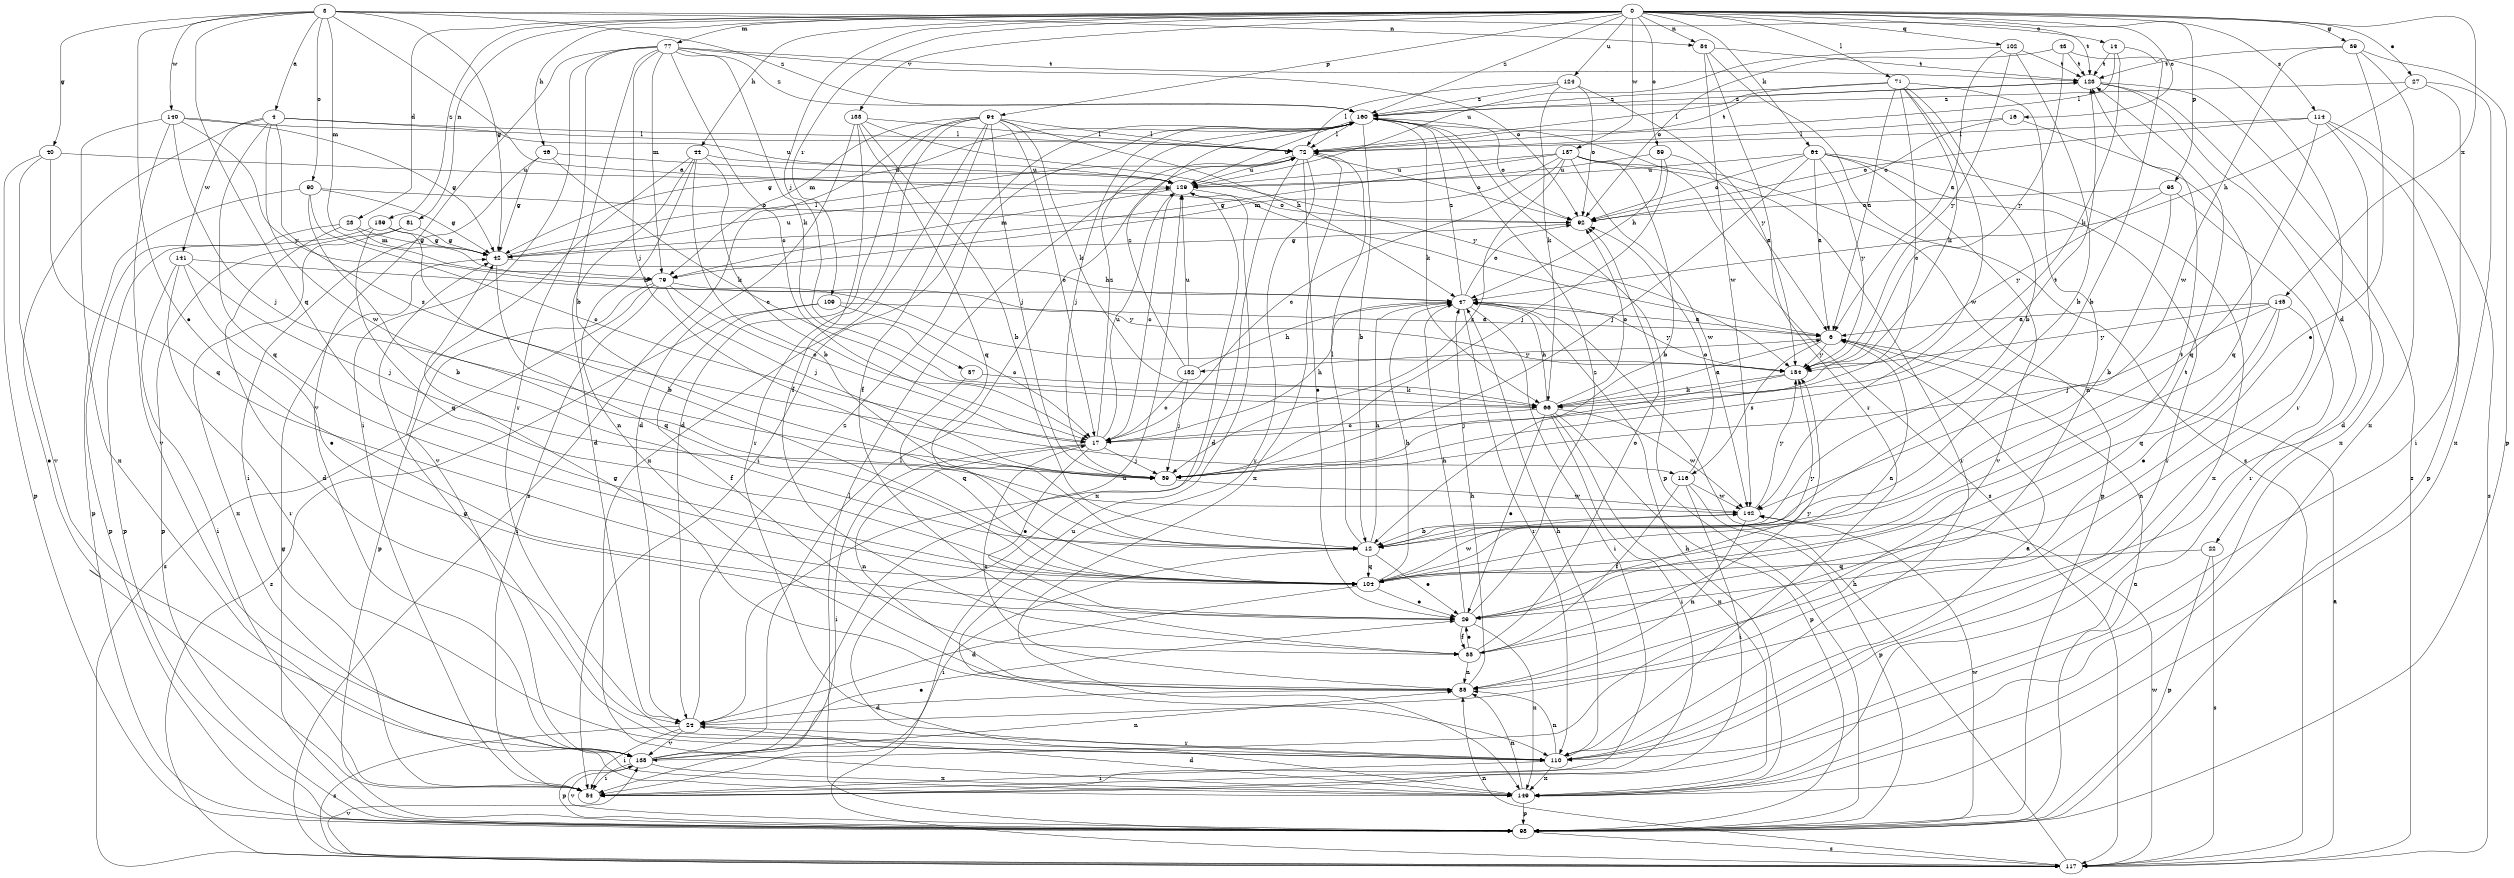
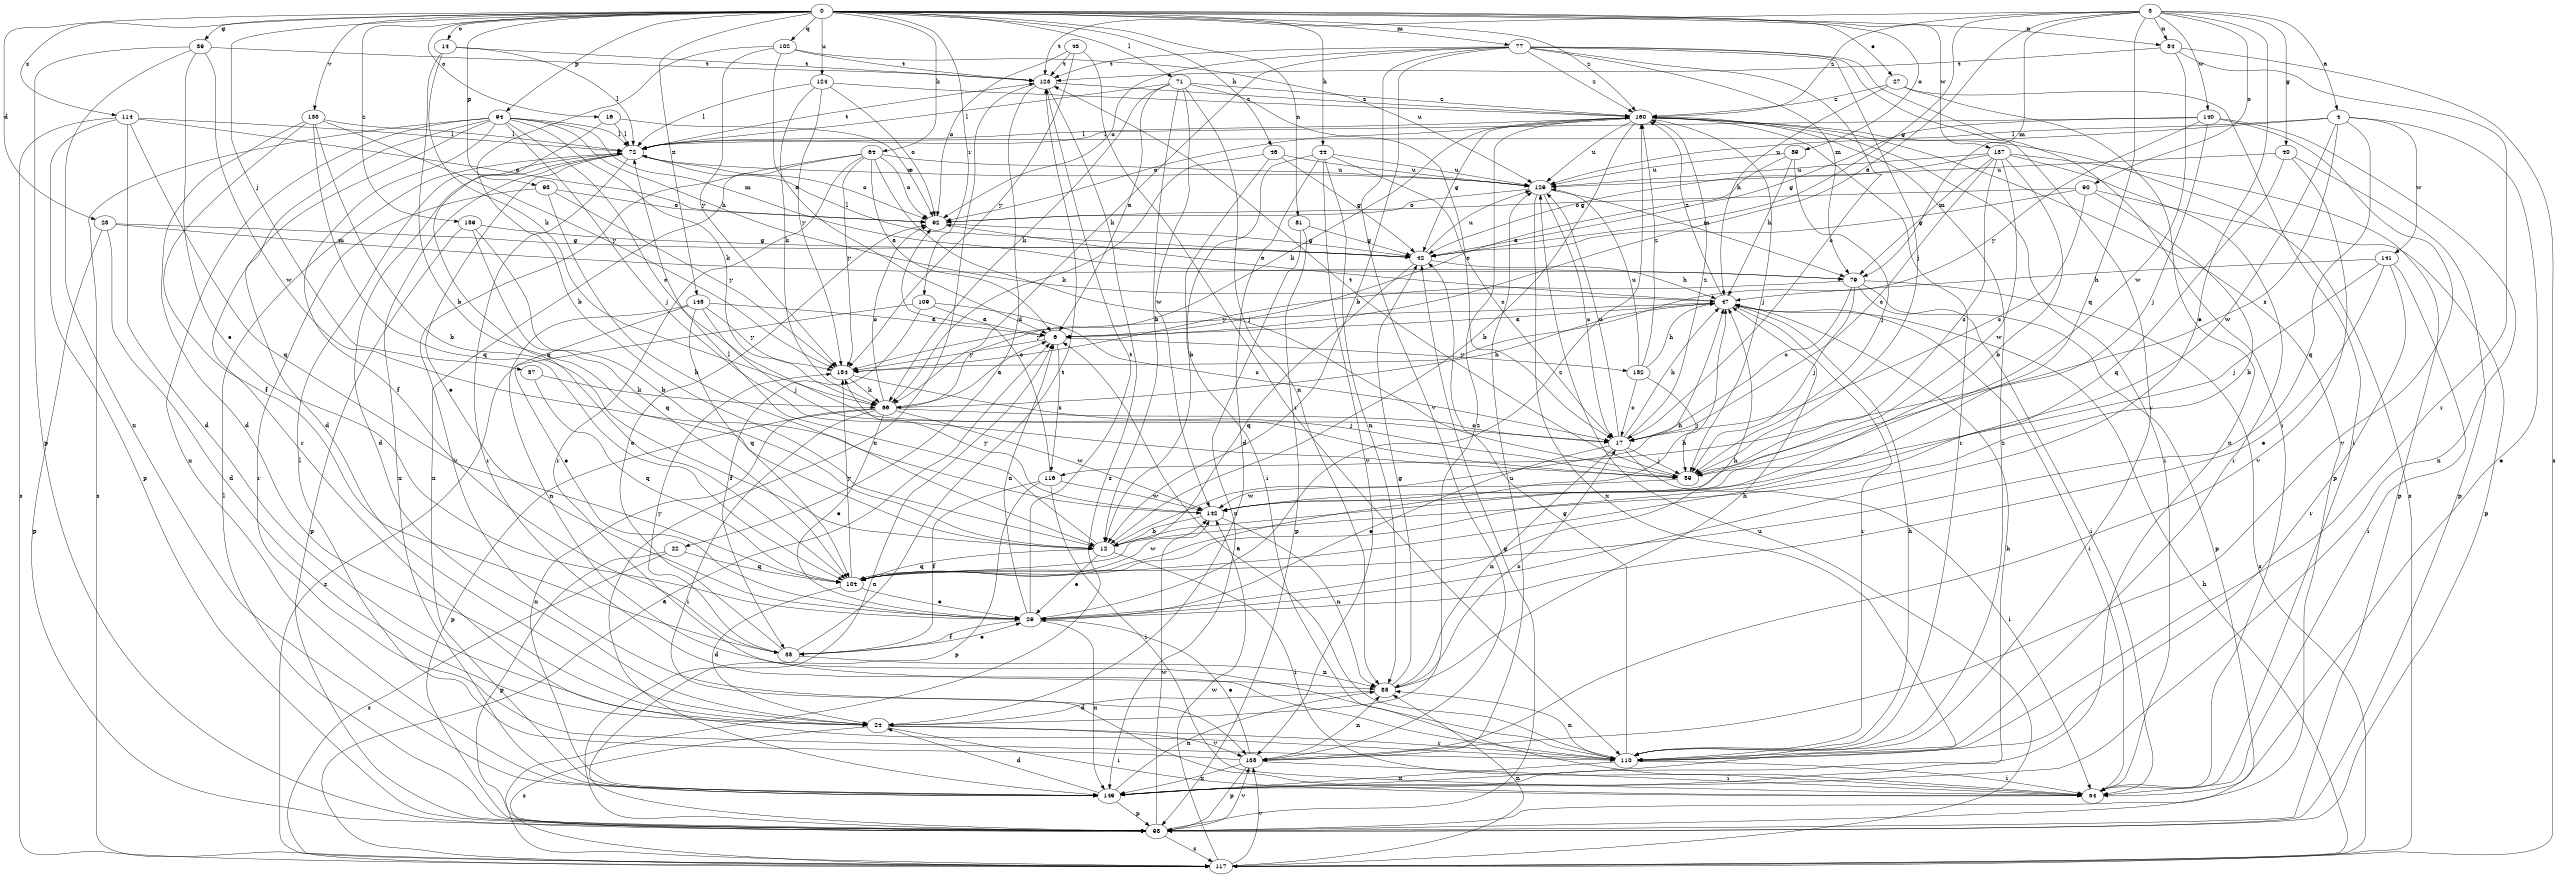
none -> (1958, 453)
none -> (2002, 489)
